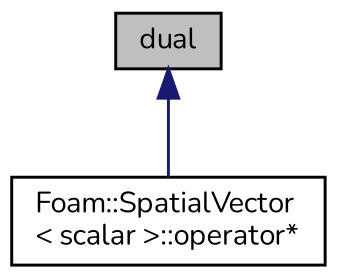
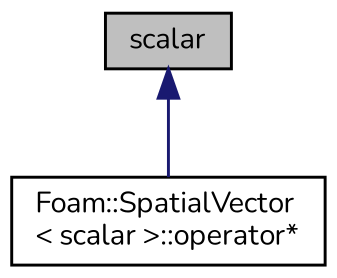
(168, 41) -> (168, 41)
